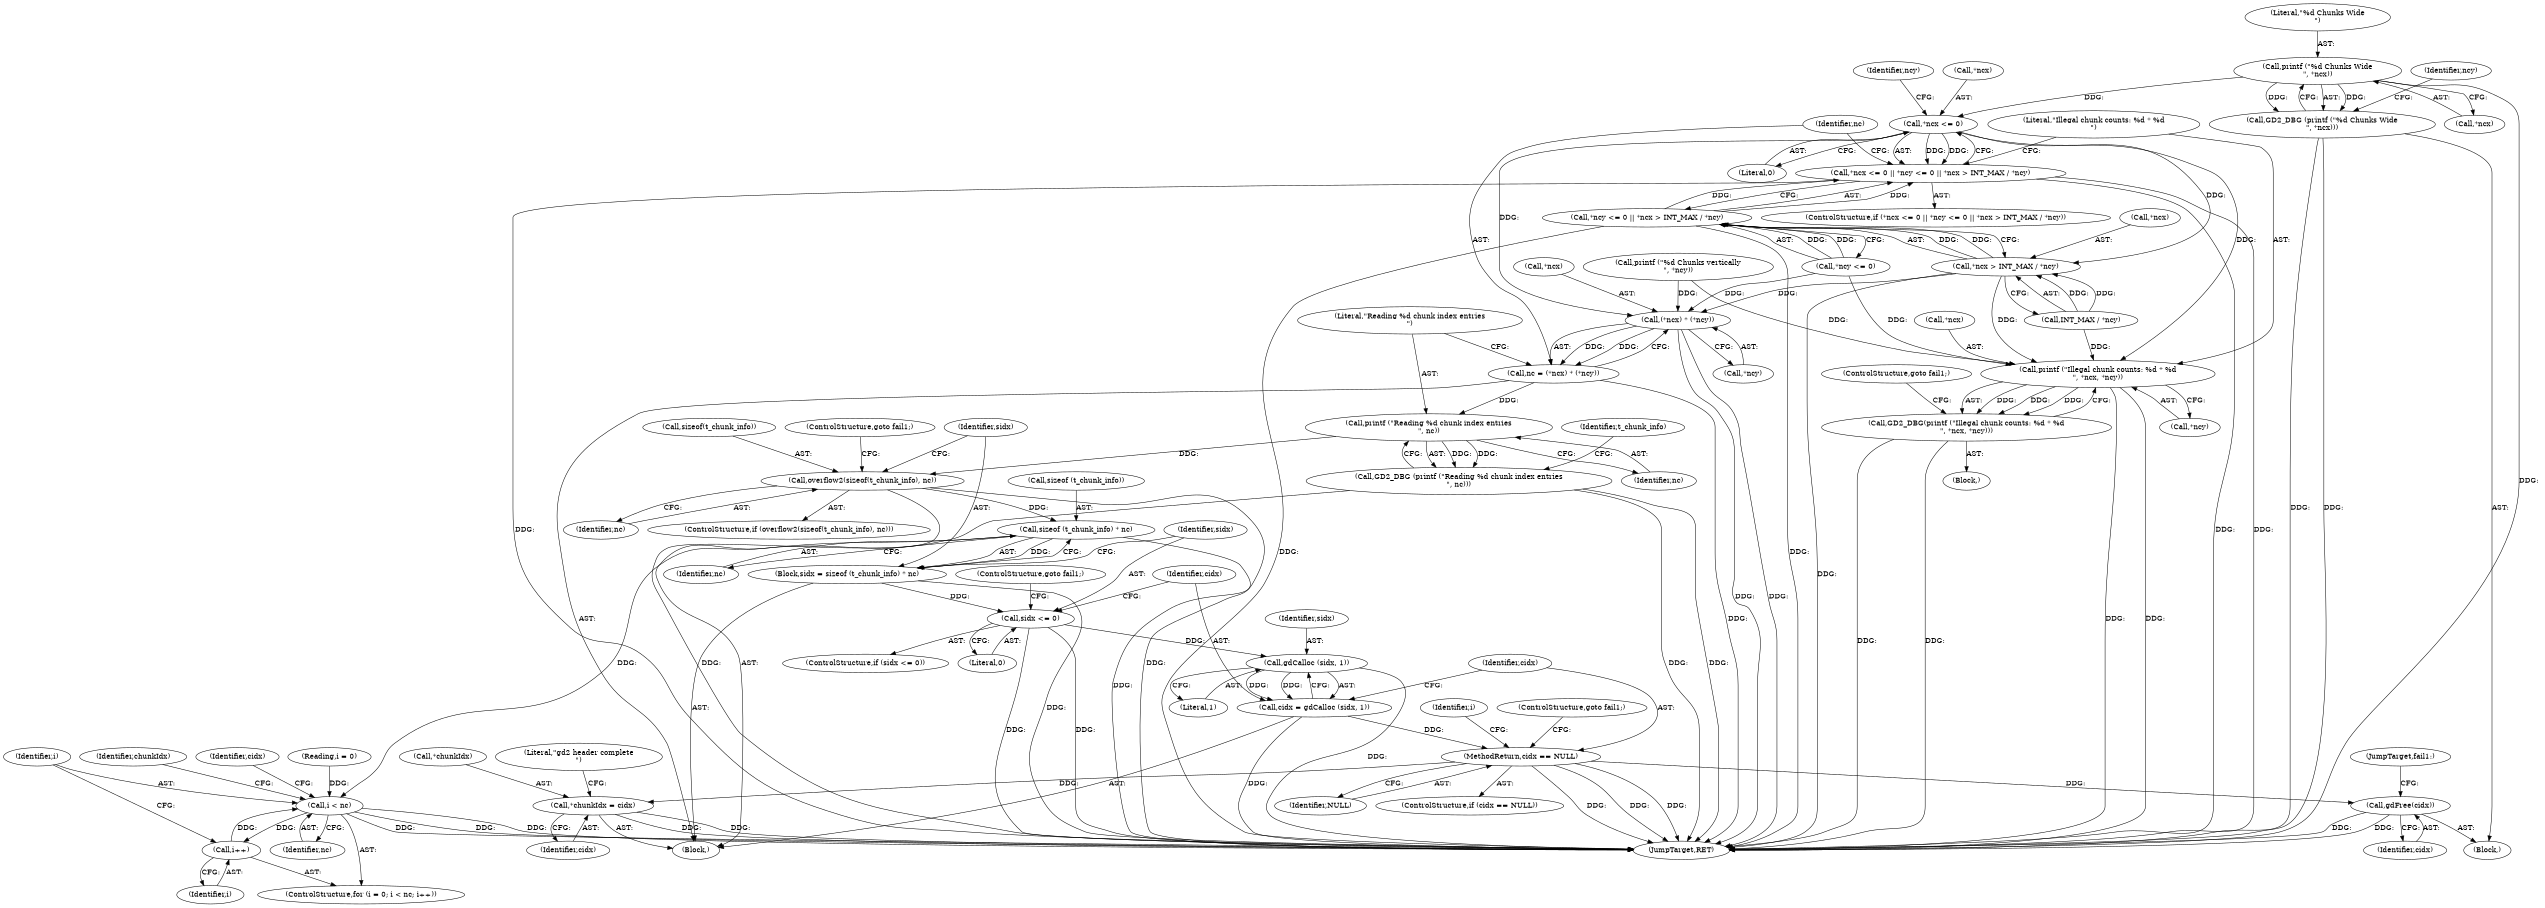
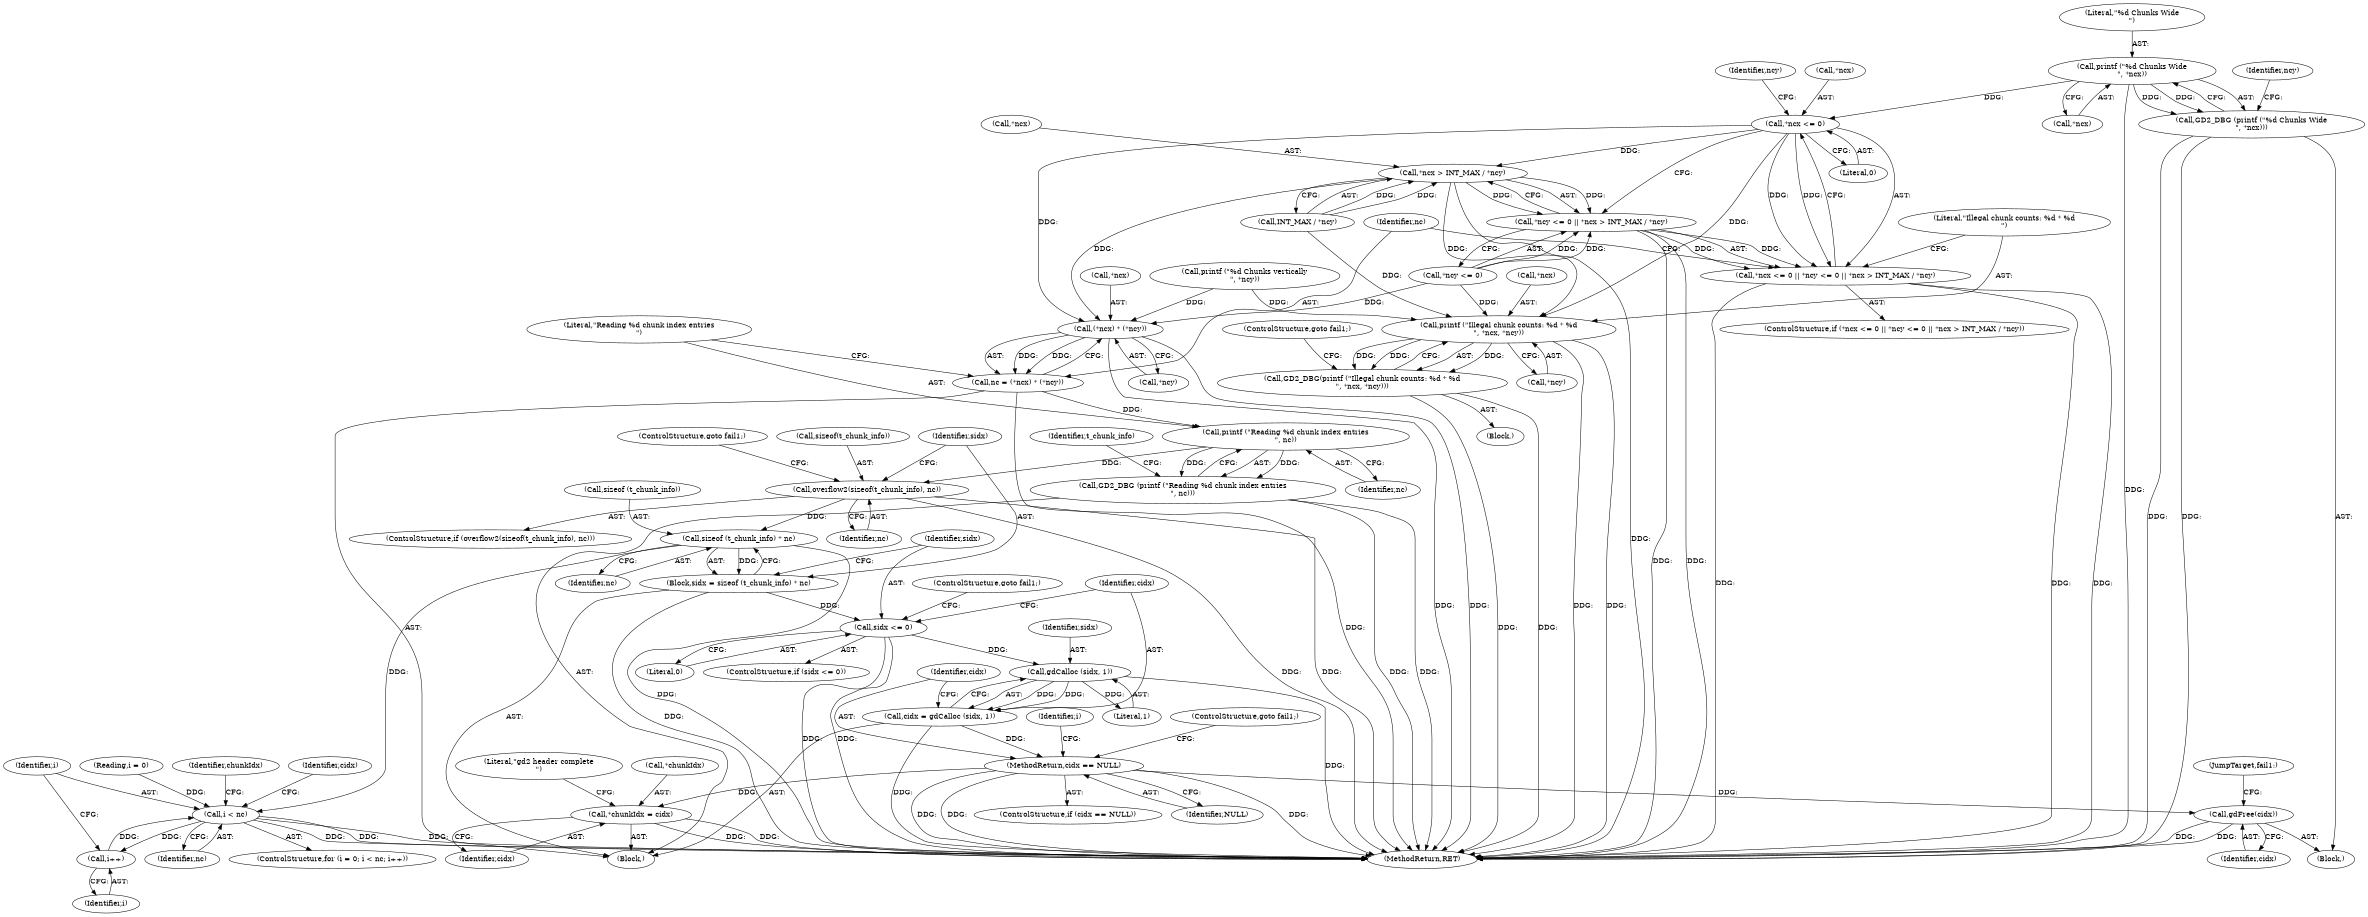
(1775, 193) -> (1680, 161)
(1183, 686) -> (1116, 695)
(1681, 850) -> (1422, 859)
(291, 871) -> none
